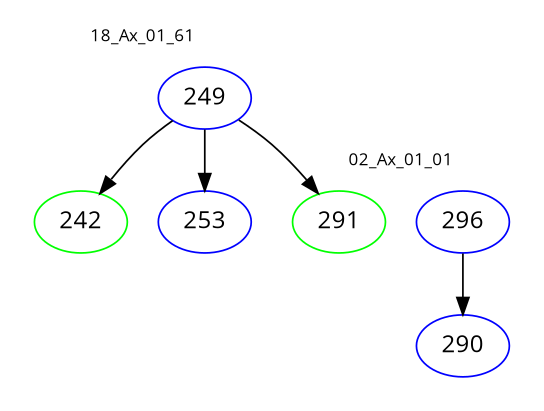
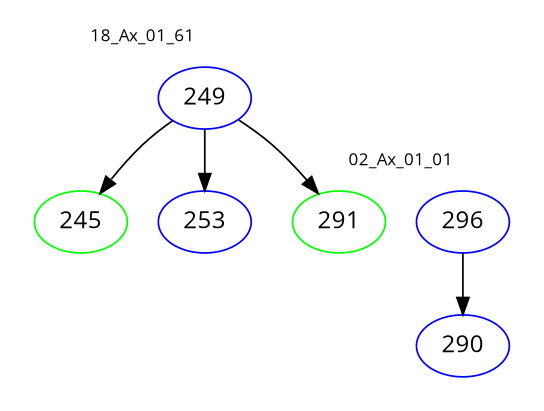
(81, 222) -> (81, 222)
